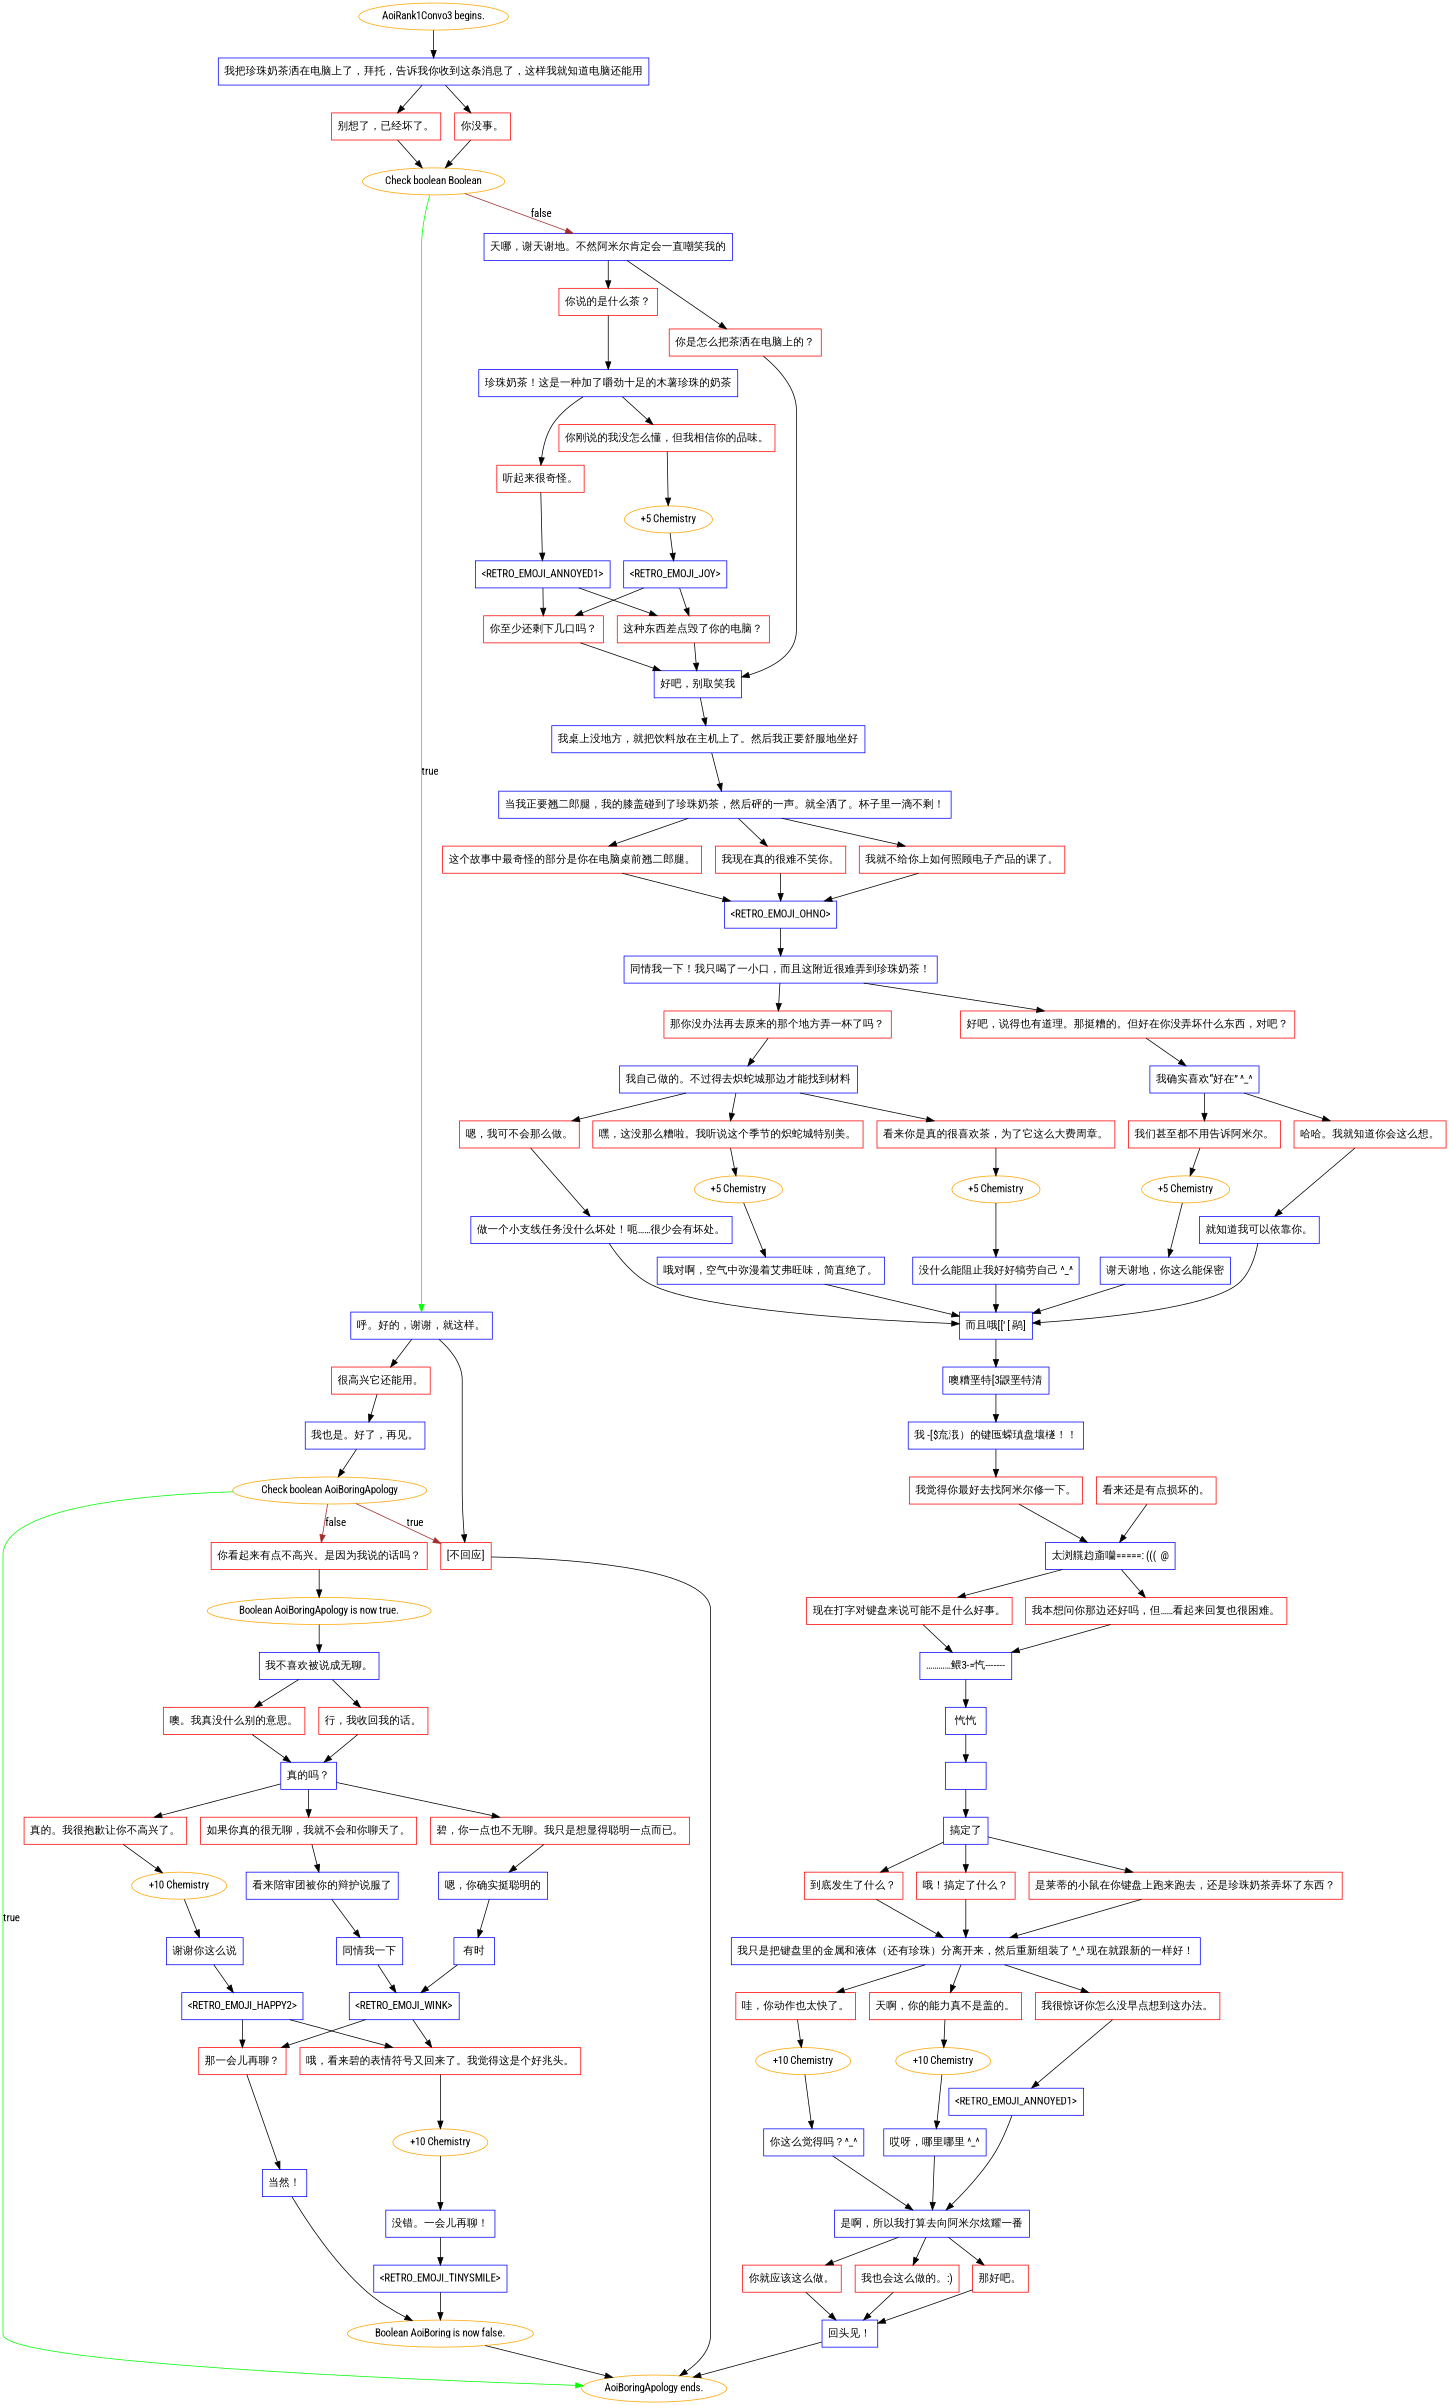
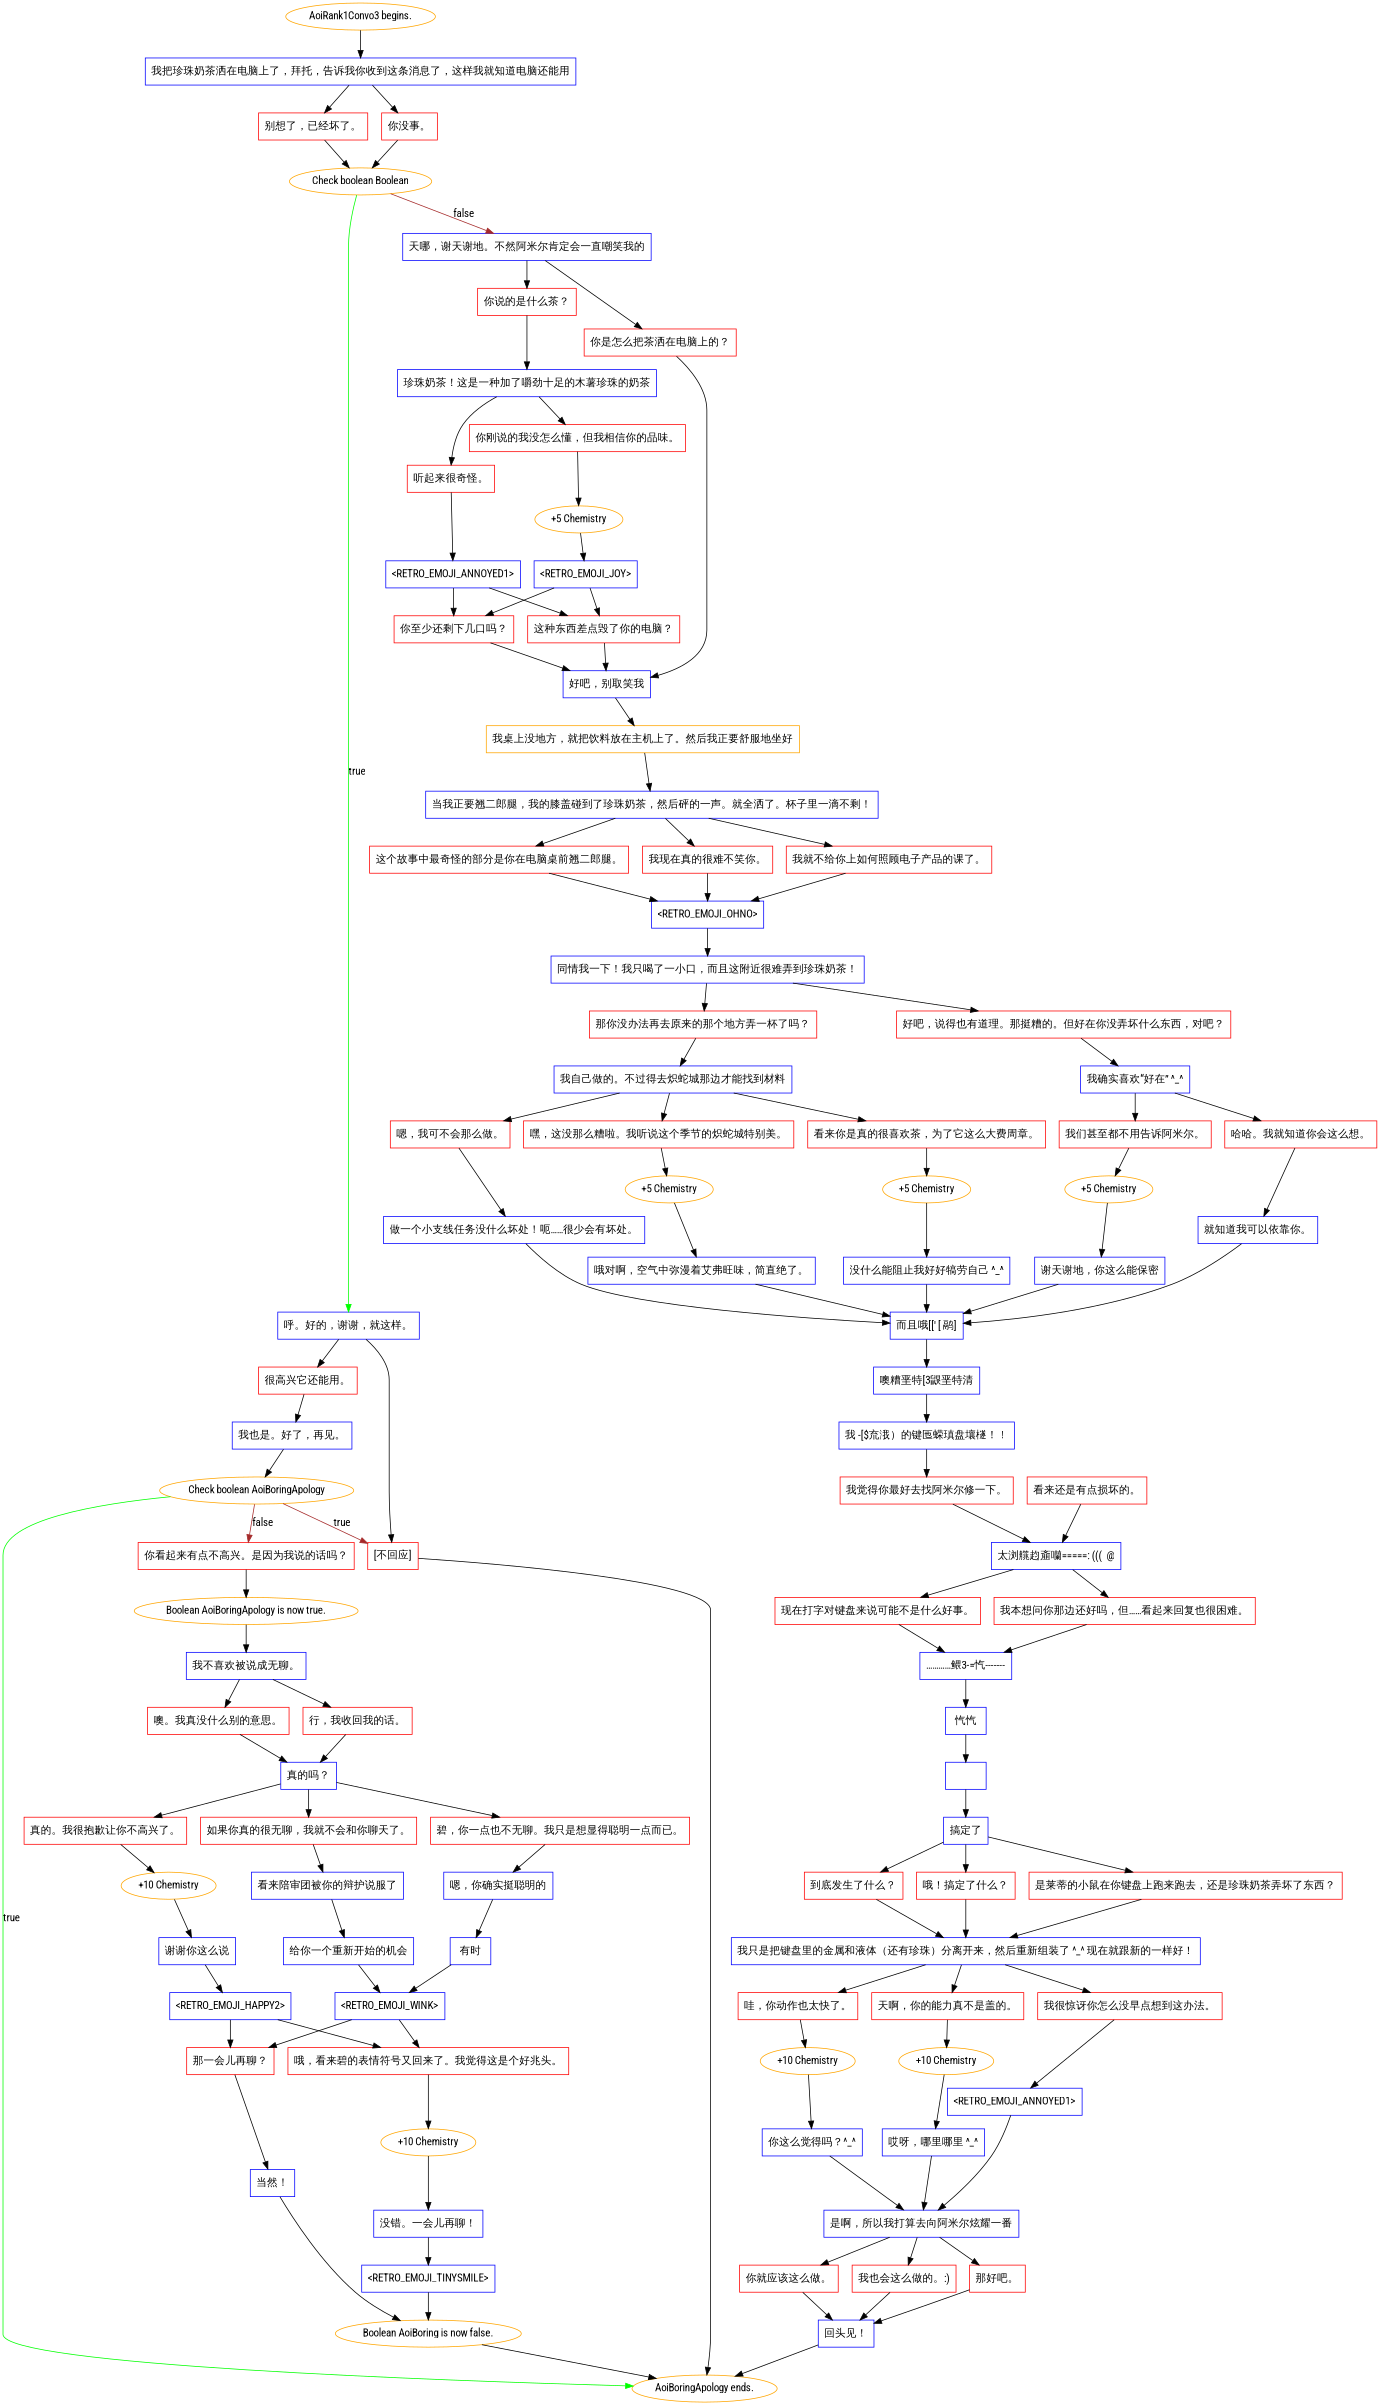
(708, 739) -> (643, 739)
(370, 1951) -> (349, 1951)
